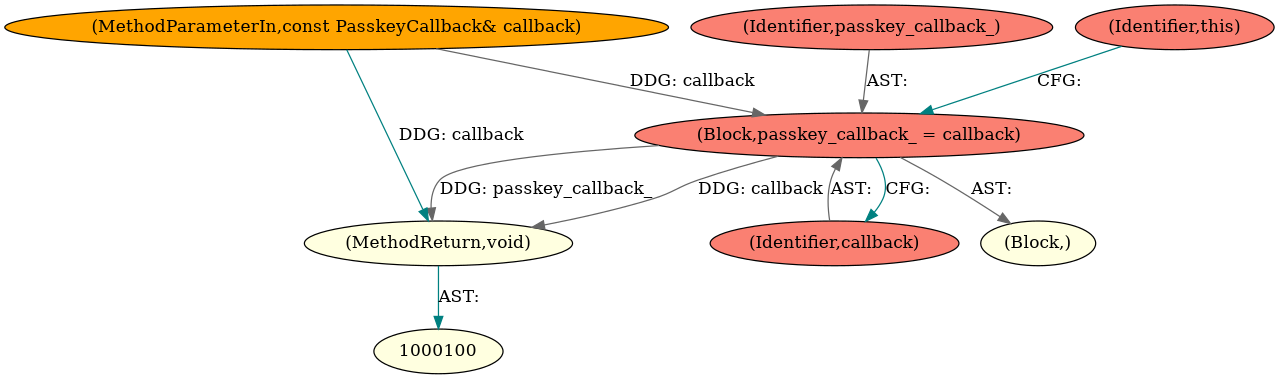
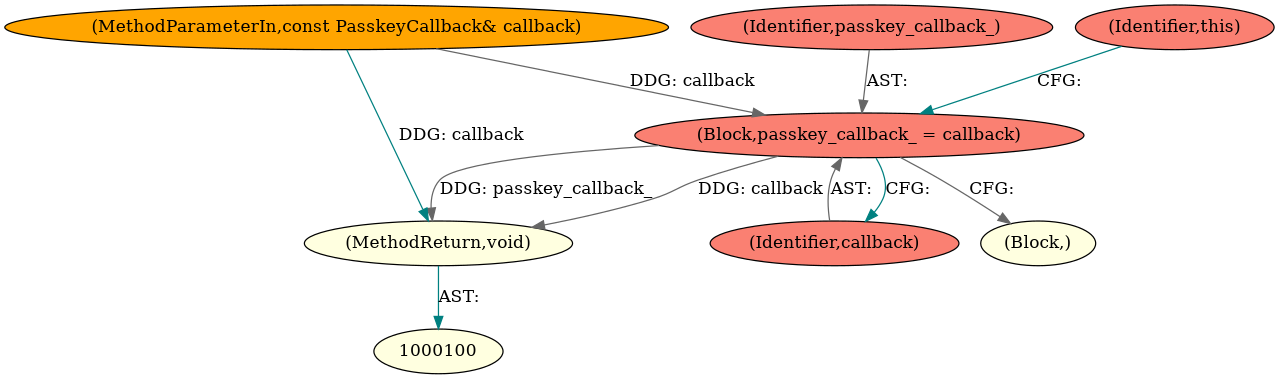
(995, 189) -> (995, 189)
